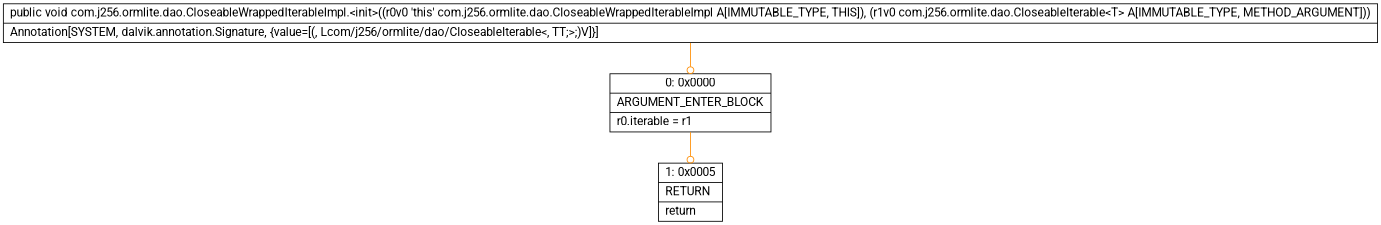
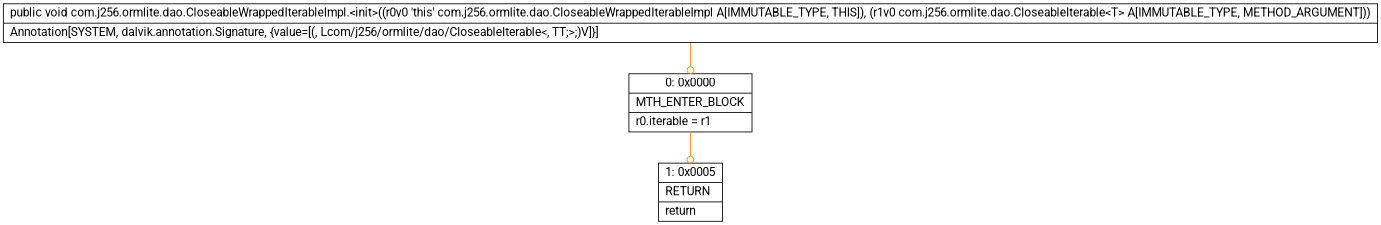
(690, 102) -> (690, 102)
